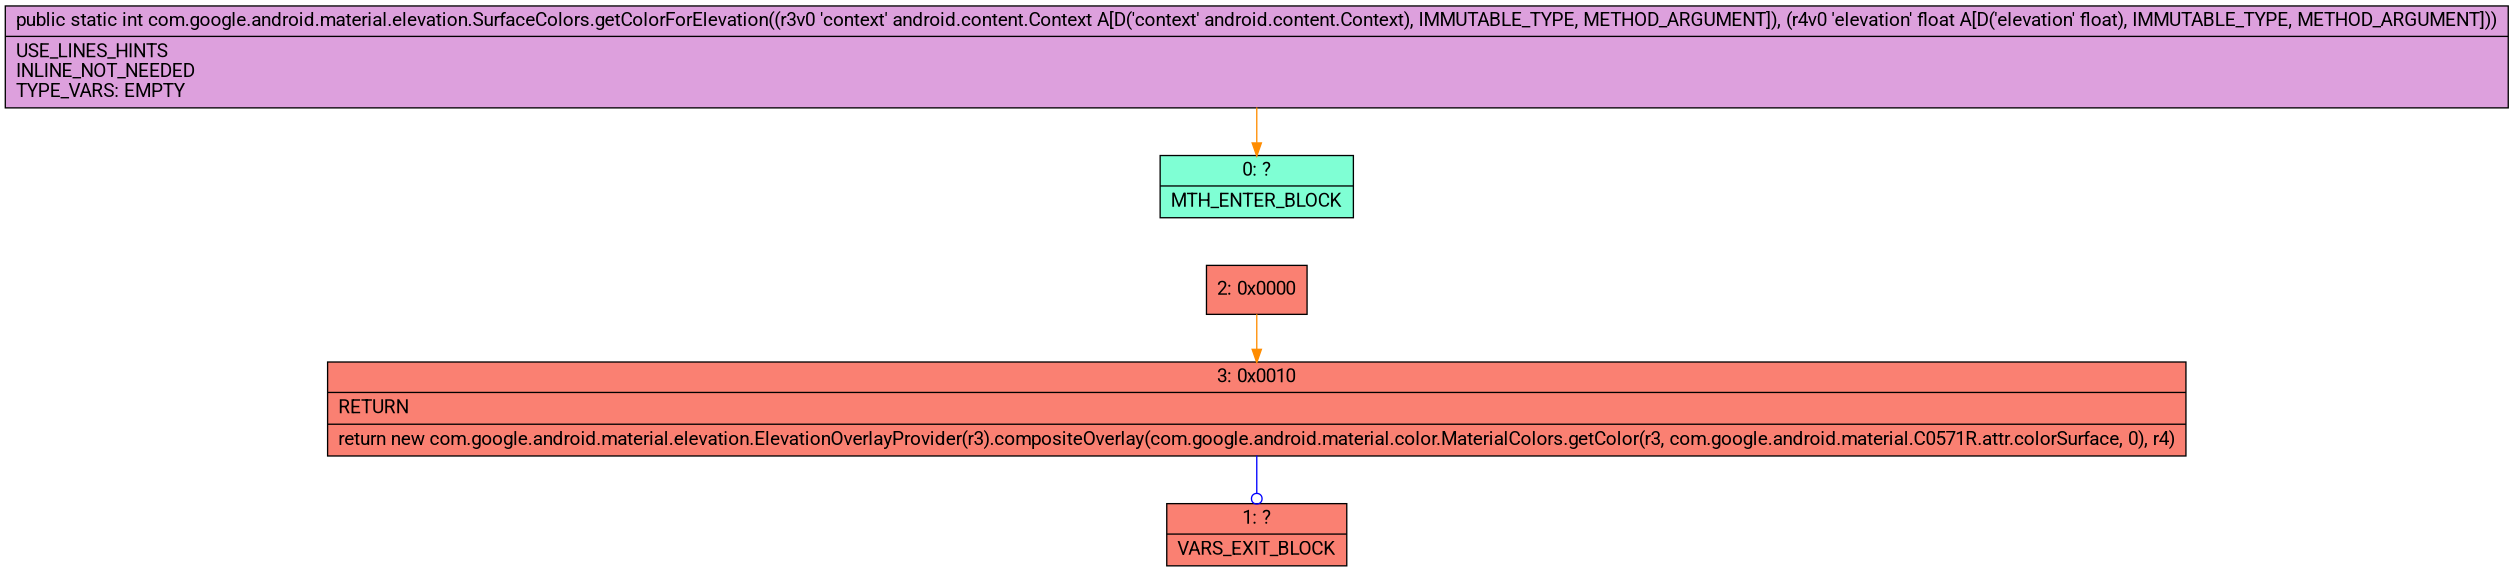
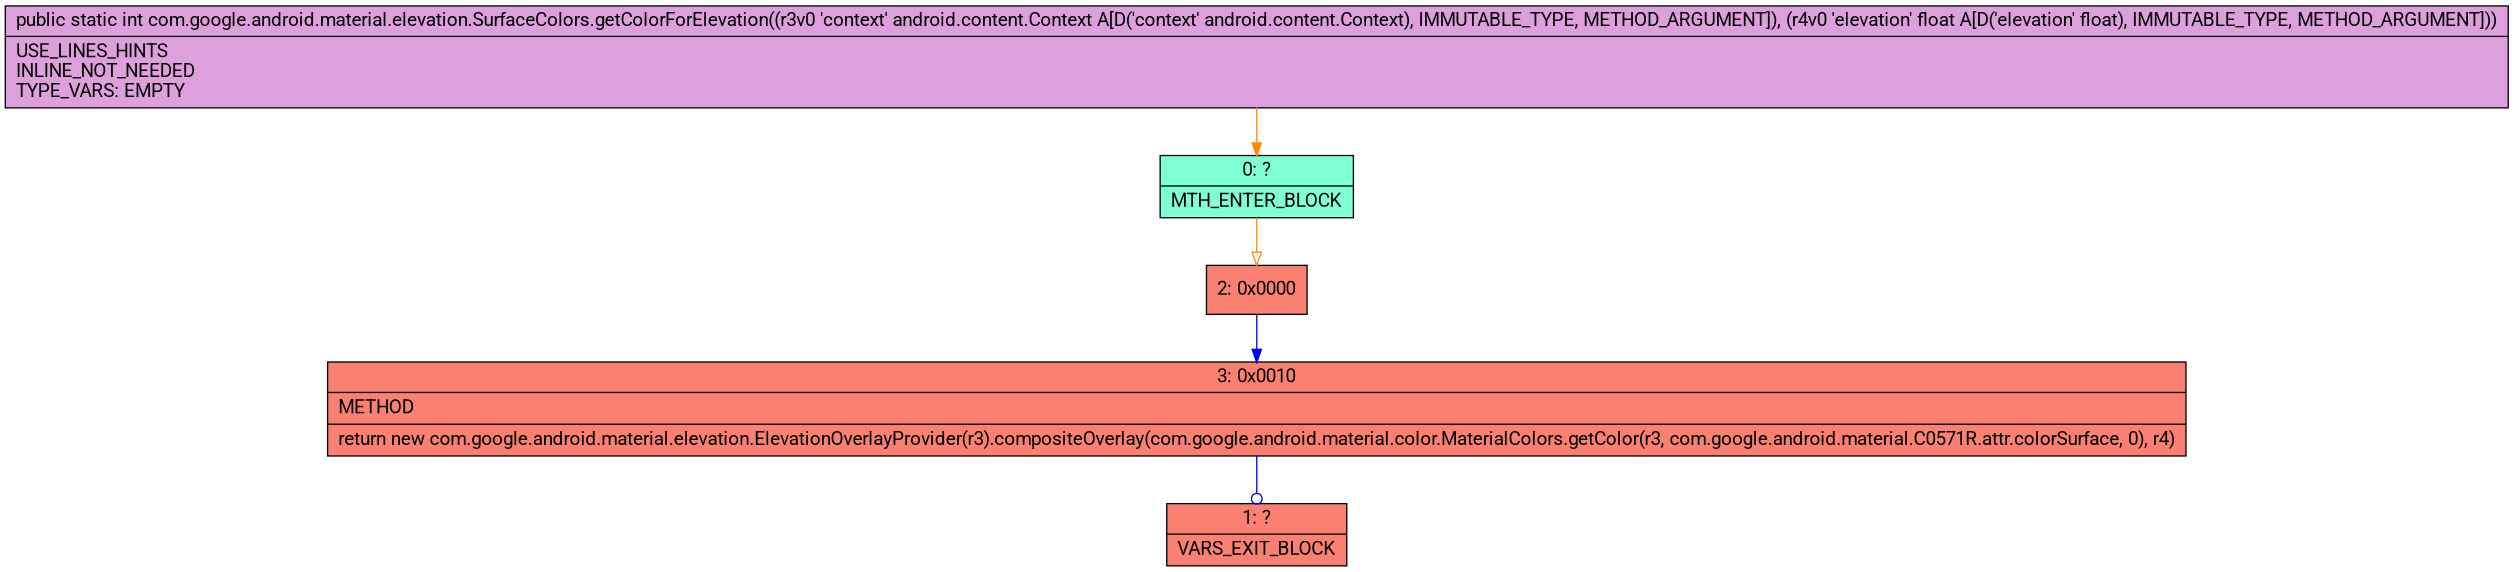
none -> (1257, 235)
(1257, 332) -> (1257, 332)
(374, 408) -> (377, 408)
